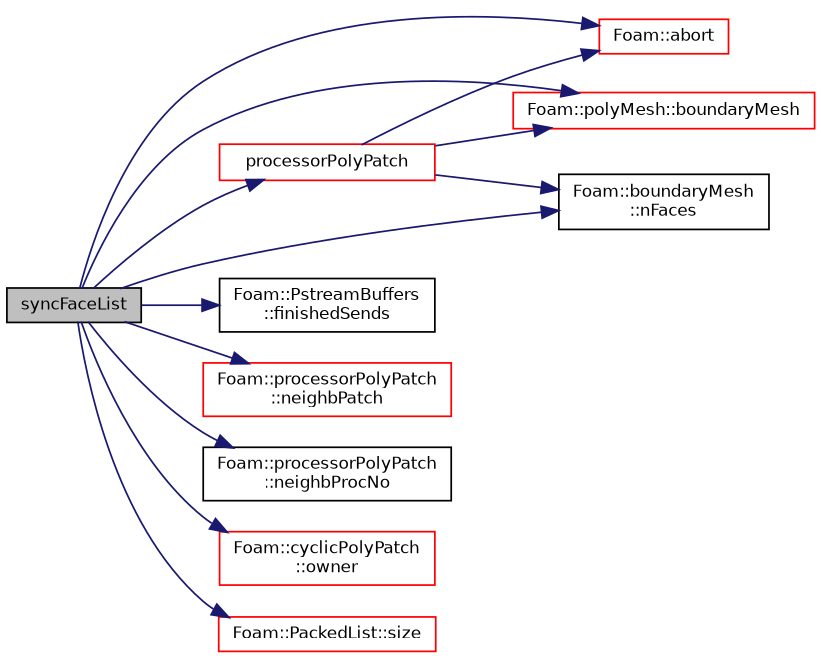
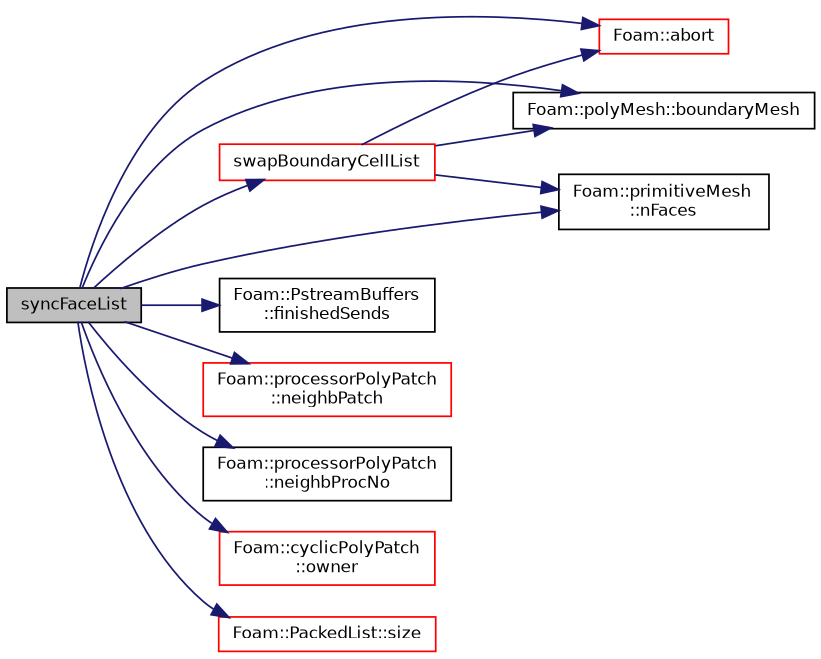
(664, 111) -> (664, 111)
(327, 162) -> (327, 162)
(664, 202) -> (664, 202)
